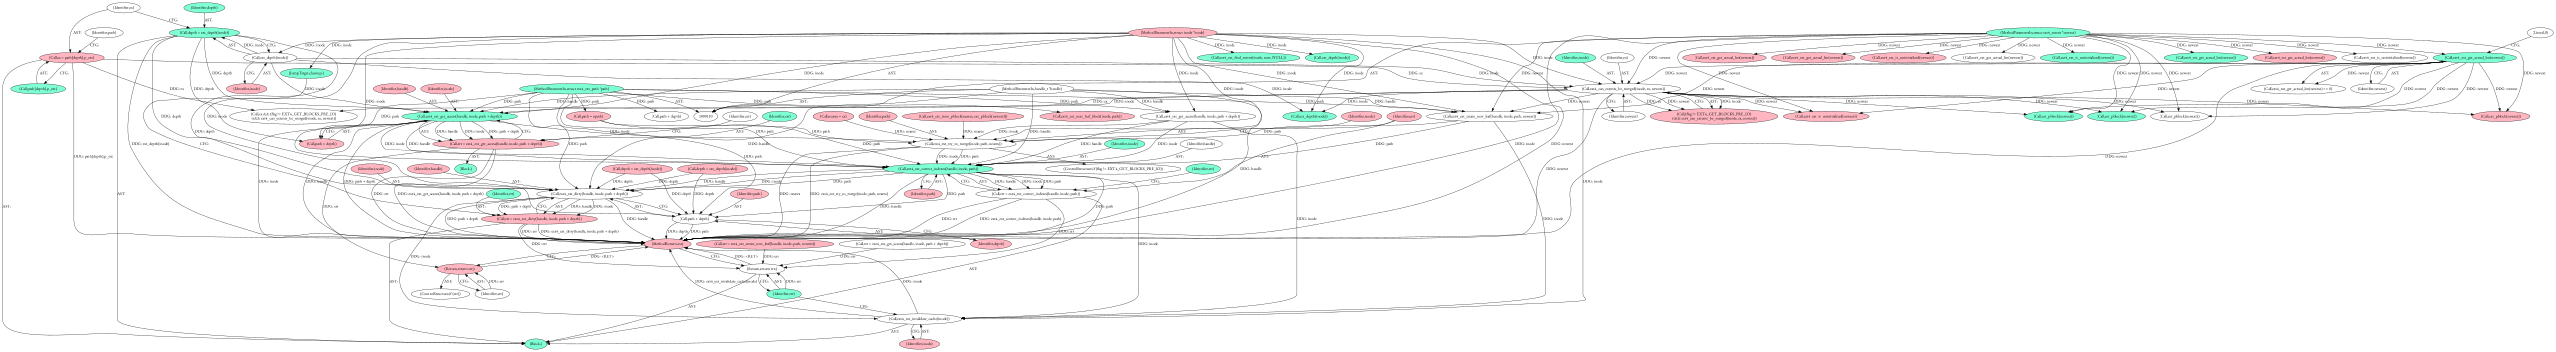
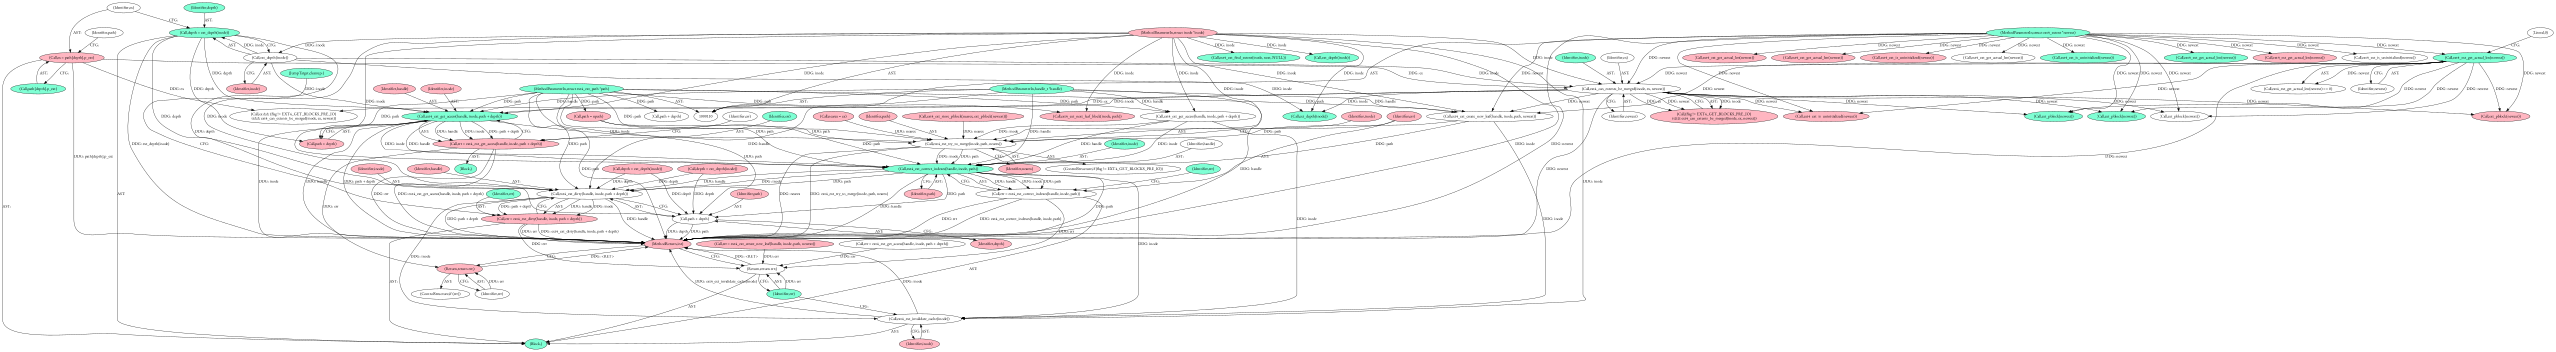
(715, 35) -> (1115, 68)
(1032, 89) -> (1032, 89)
none -> (751, 129)
none -> (1019, 169)
none -> (582, 174)
